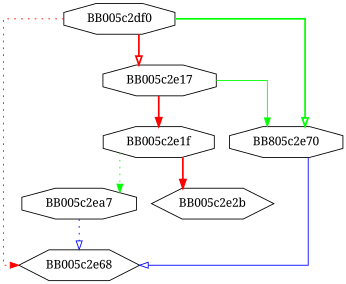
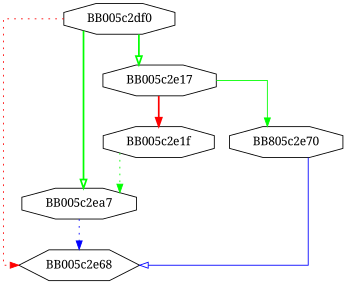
(289, 19) -> (84, 105)
(139, 45) -> (139, 45)
(213, 204) -> none
(79, 230) -> (79, 230)
